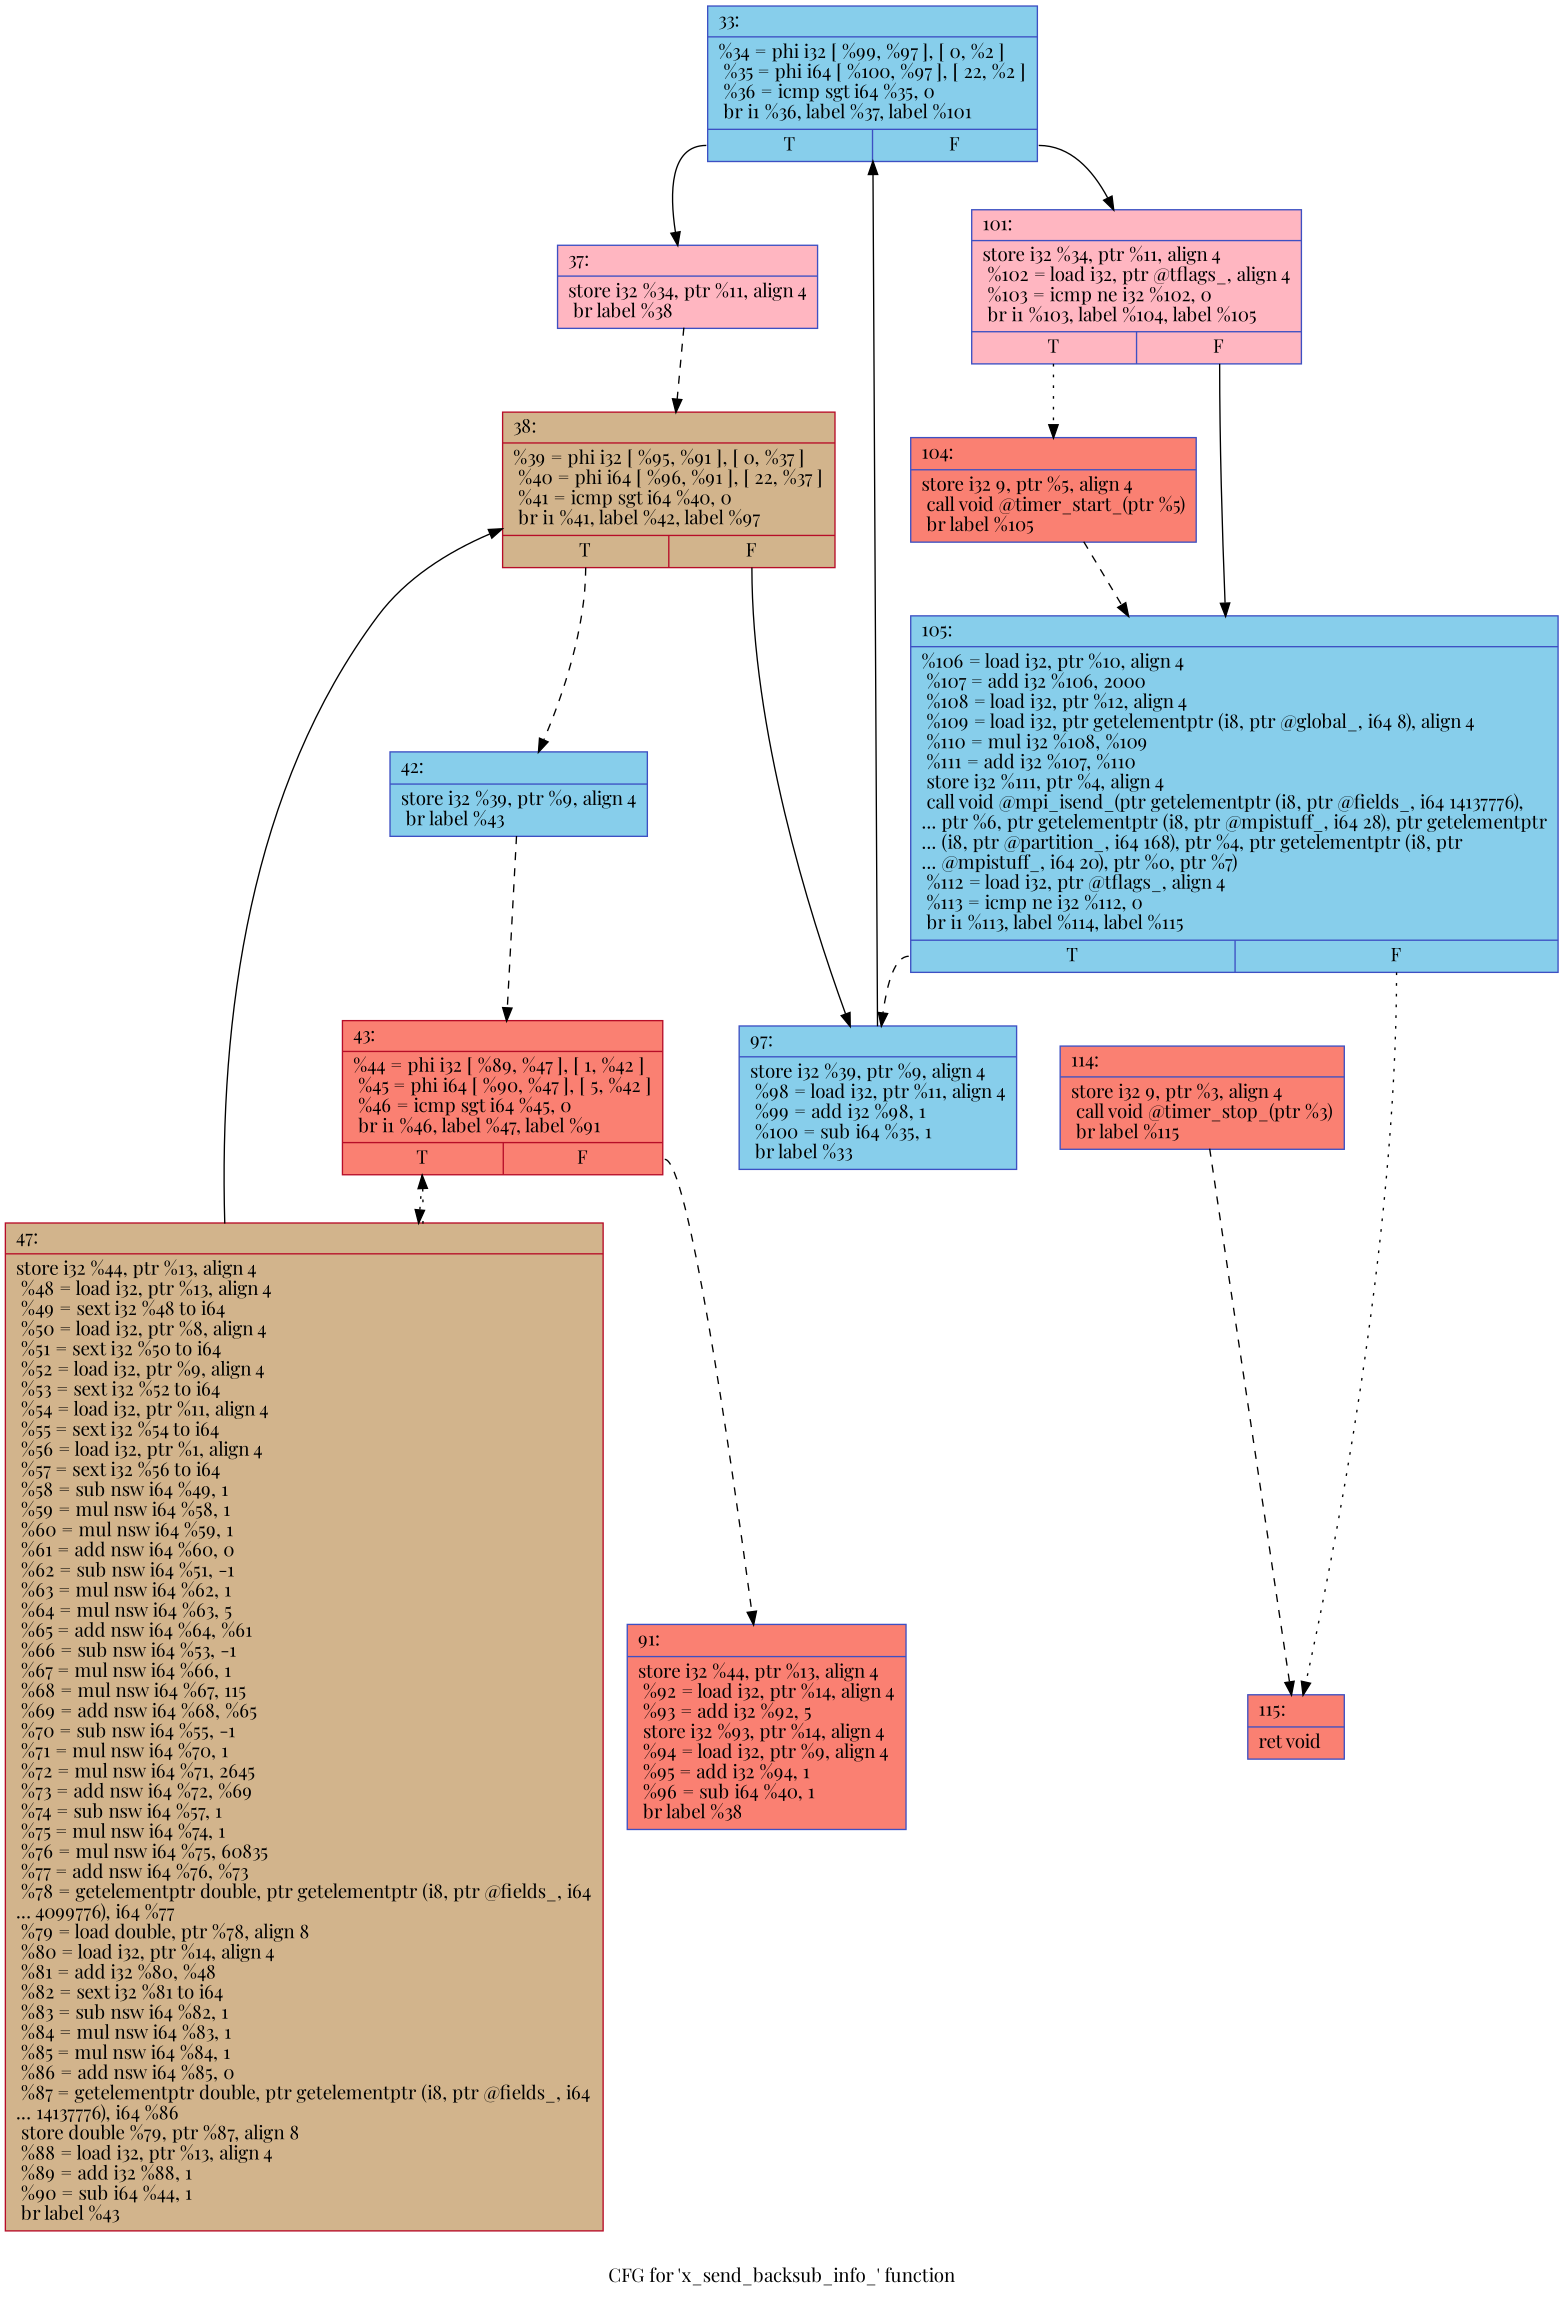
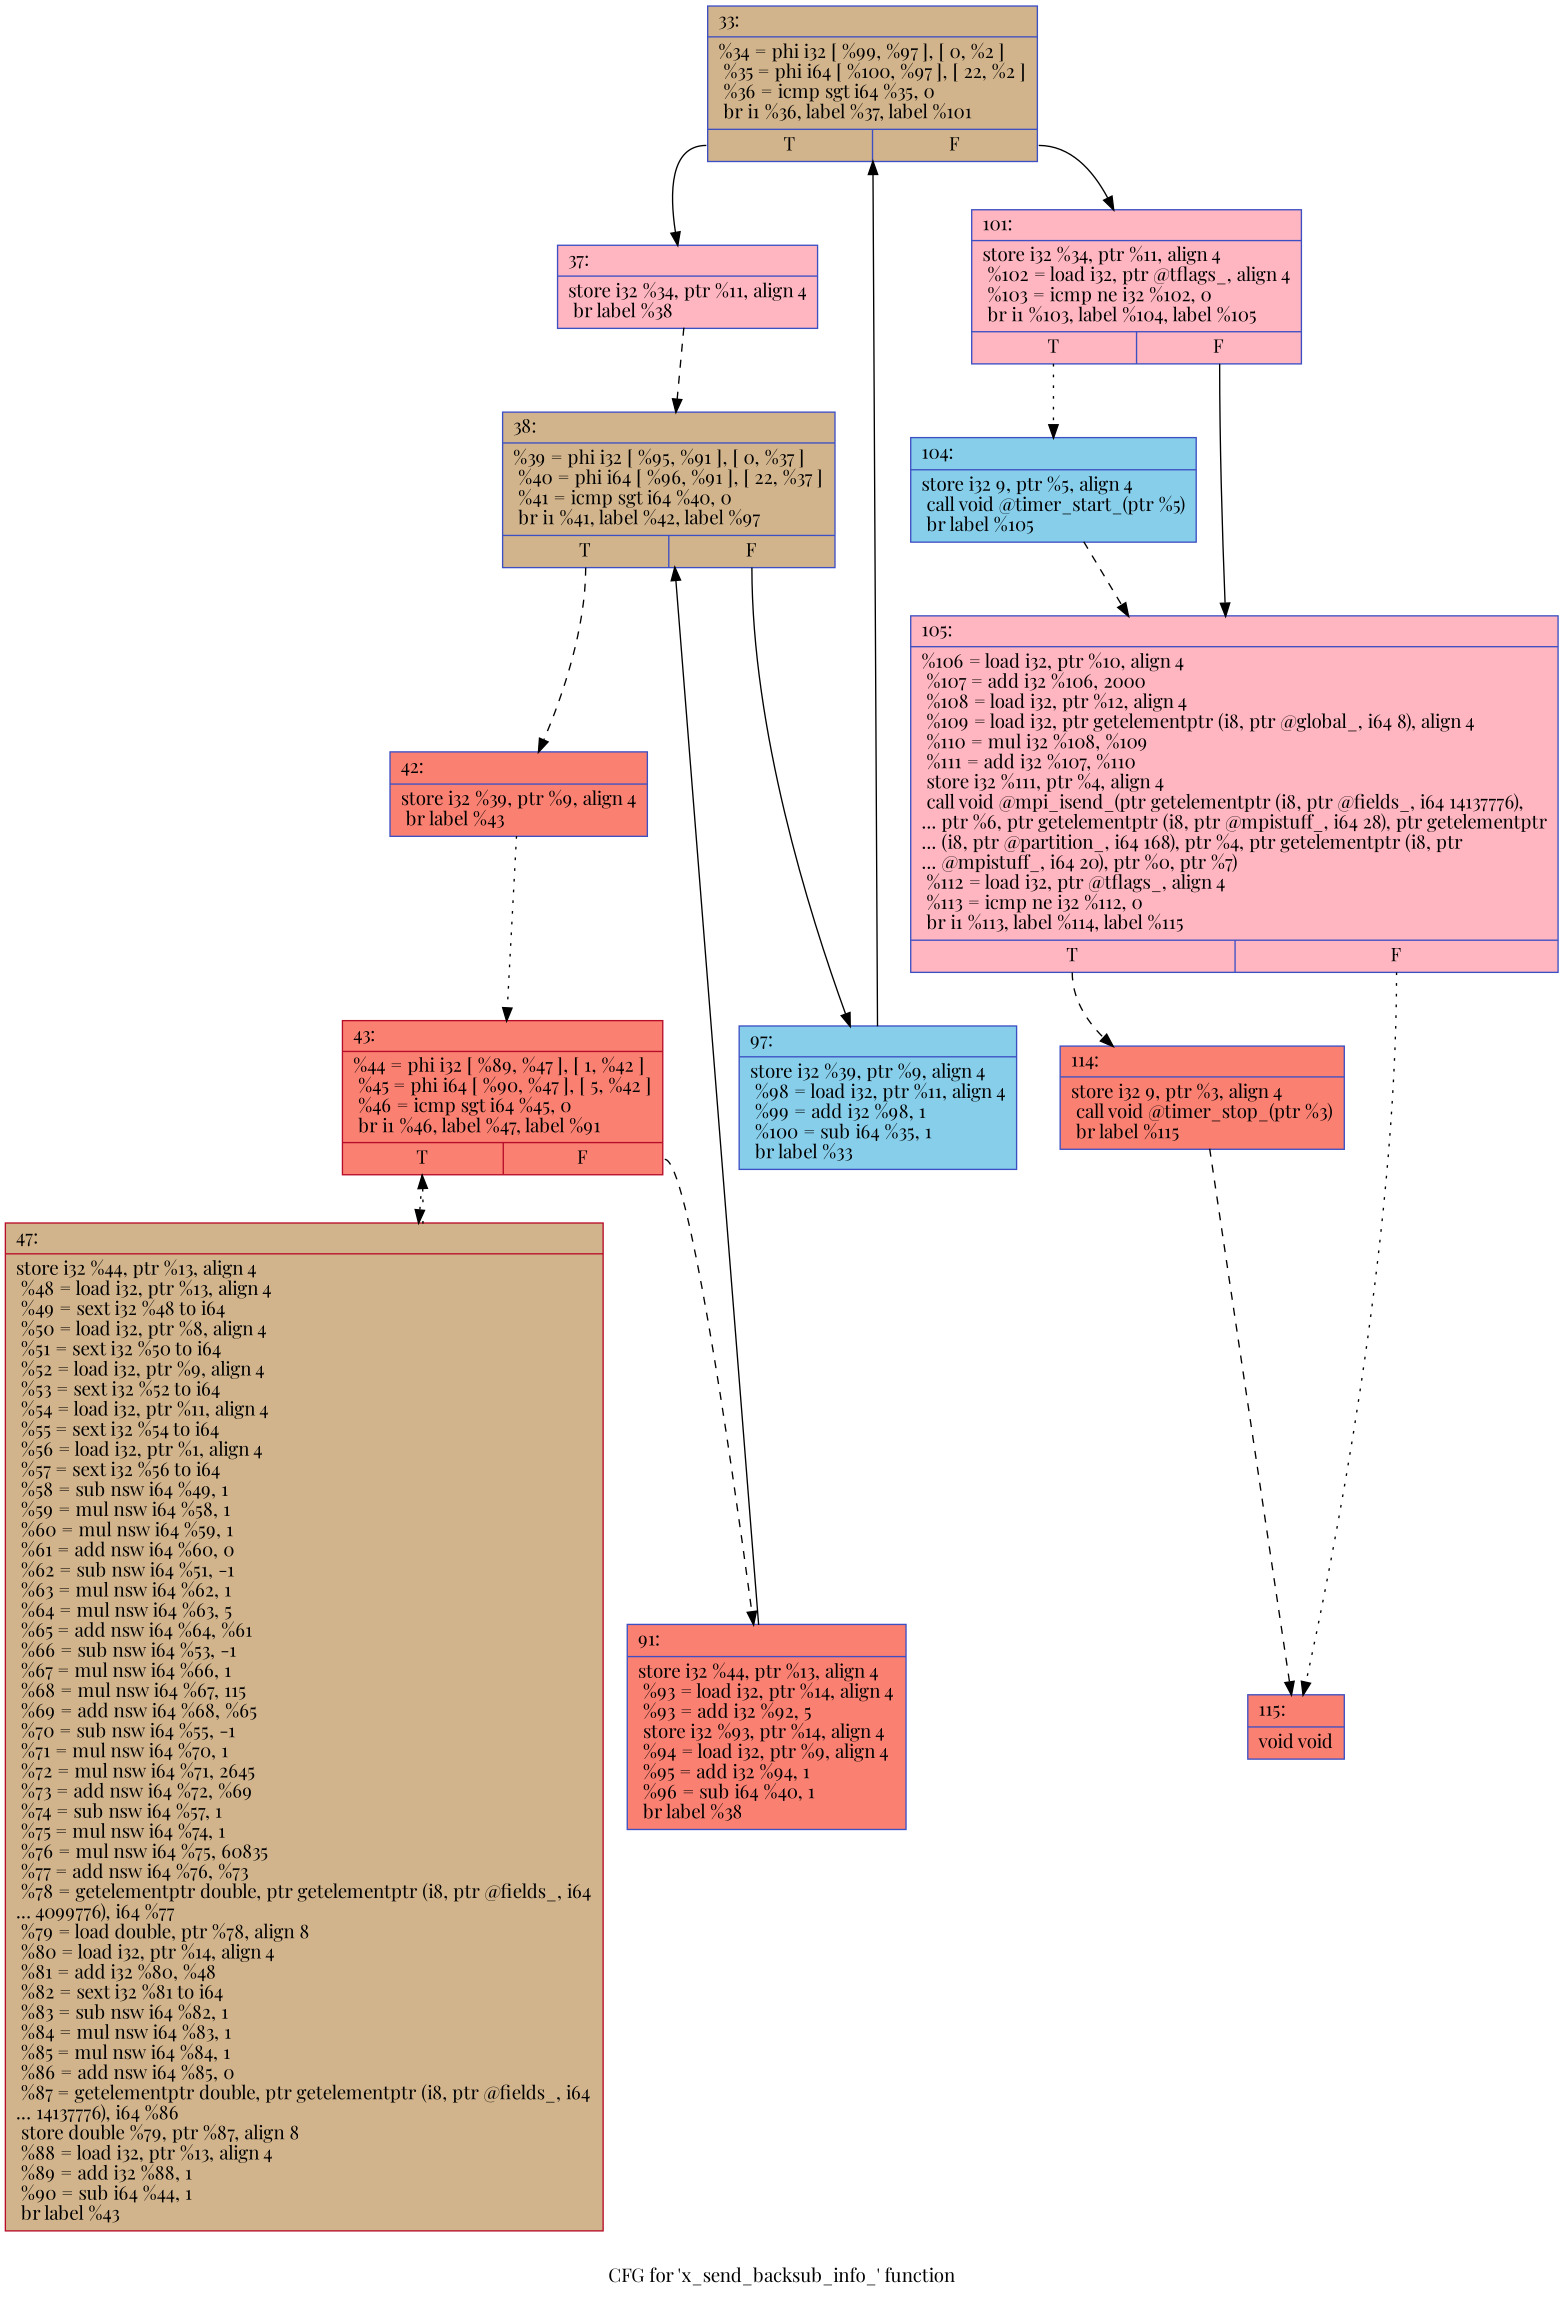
(873, 84) -> (873, 84)
(669, 490) -> (669, 490)
(1053, 490) -> (1053, 490)
(519, 794) -> (519, 794)
(1234, 794) -> (1234, 794)
(269, 839) -> (717, 1103)
(512, 922) -> (512, 922)
(890, 981) -> (1081, 1008)
(767, 1692) -> (766, 1692)
(1290, 1742) -> (1296, 1742)
